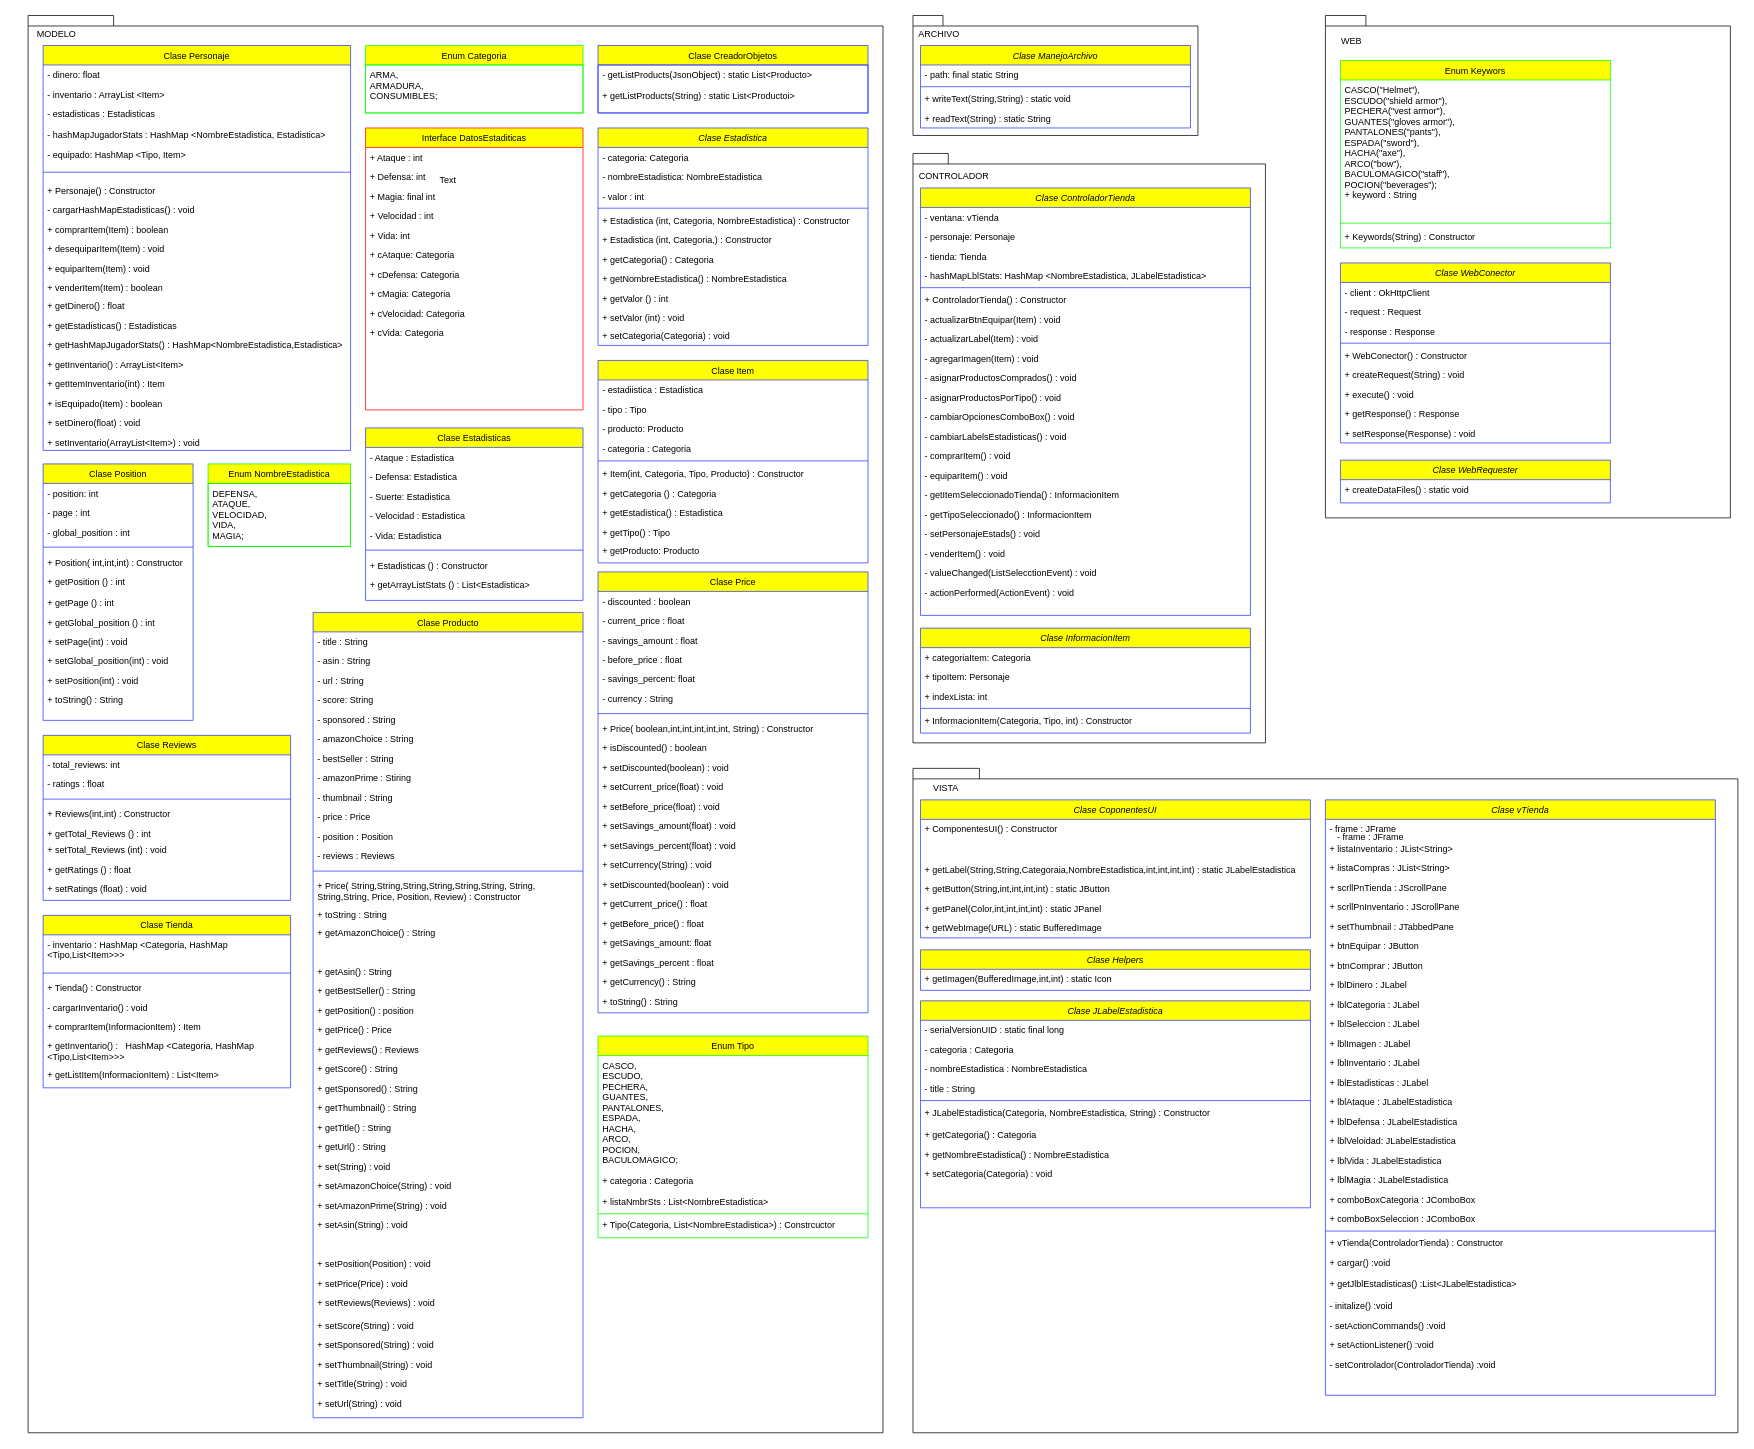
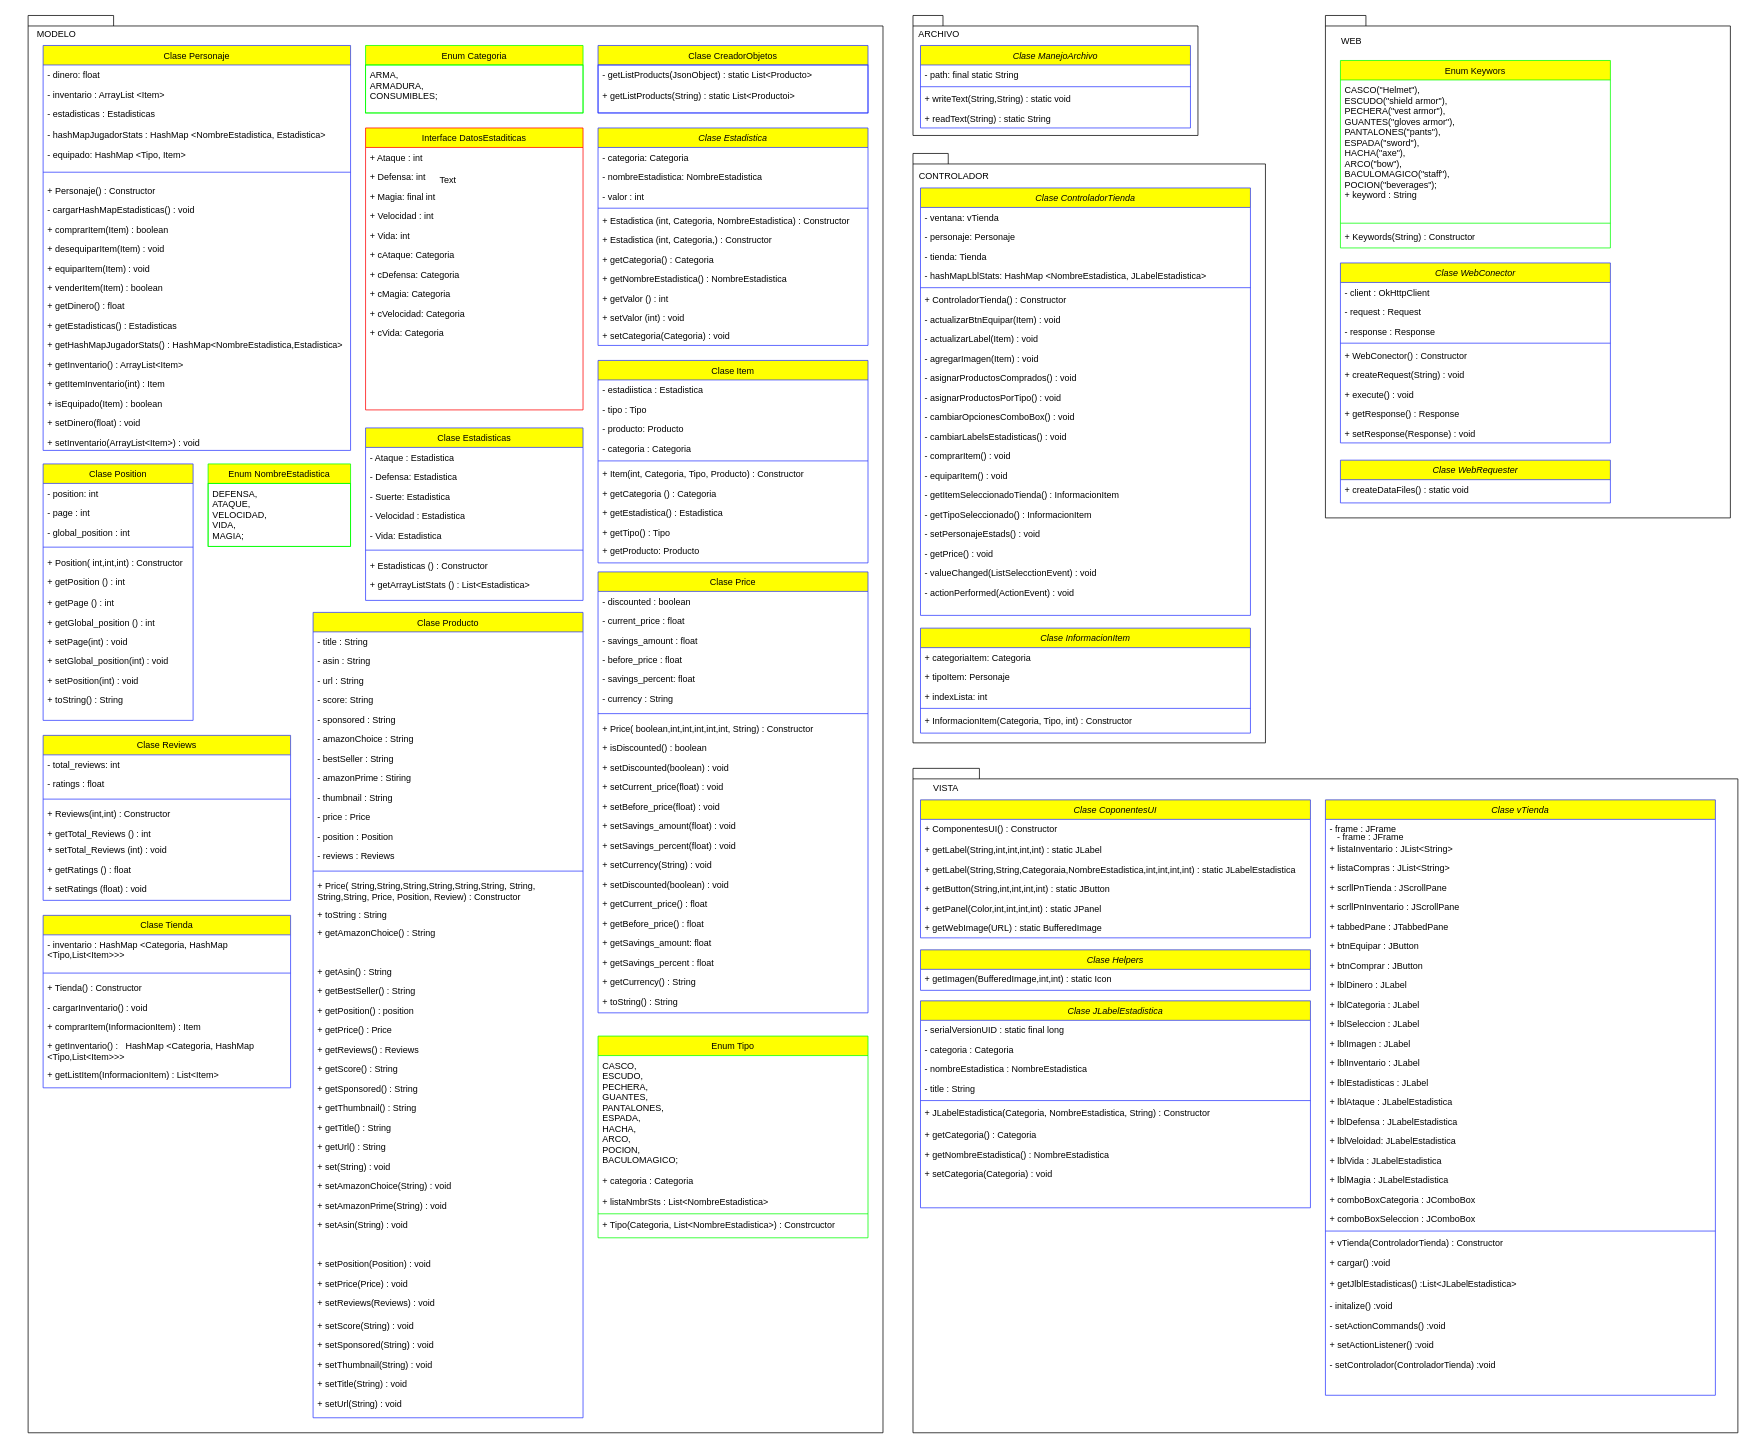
(972, 554) -> (966, 554)
none -> (1086, 850)
(1393, 927) -> (1391, 927)
